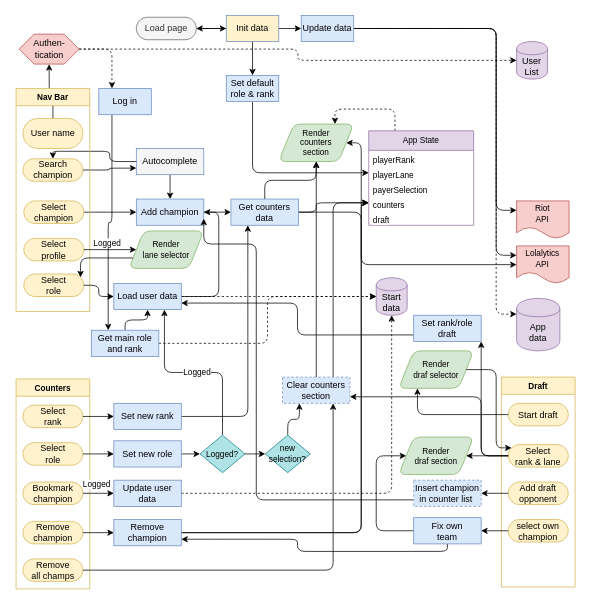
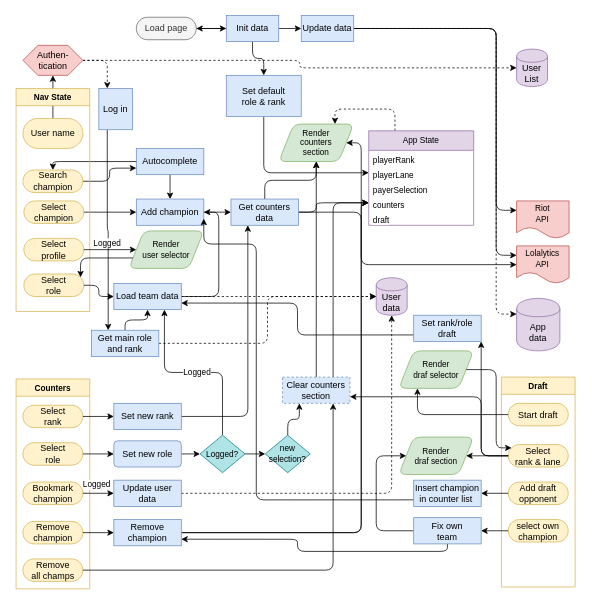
(252, 29) -> (252, 29)
(49, 49) -> (53, 60)
(532, 60) -> (532, 68)
(252, 89) -> (264, 96)
(52, 97) -> (52, 97)
(125, 102) -> (116, 109)
(170, 162) -> (170, 162)
(53, 170) -> (53, 181)
(166, 250) -> (166, 250)
(147, 297) -> (147, 297)
(392, 303) -> (392, 303)
(147, 454) -> (147, 454)
(447, 494) -> (447, 494)
